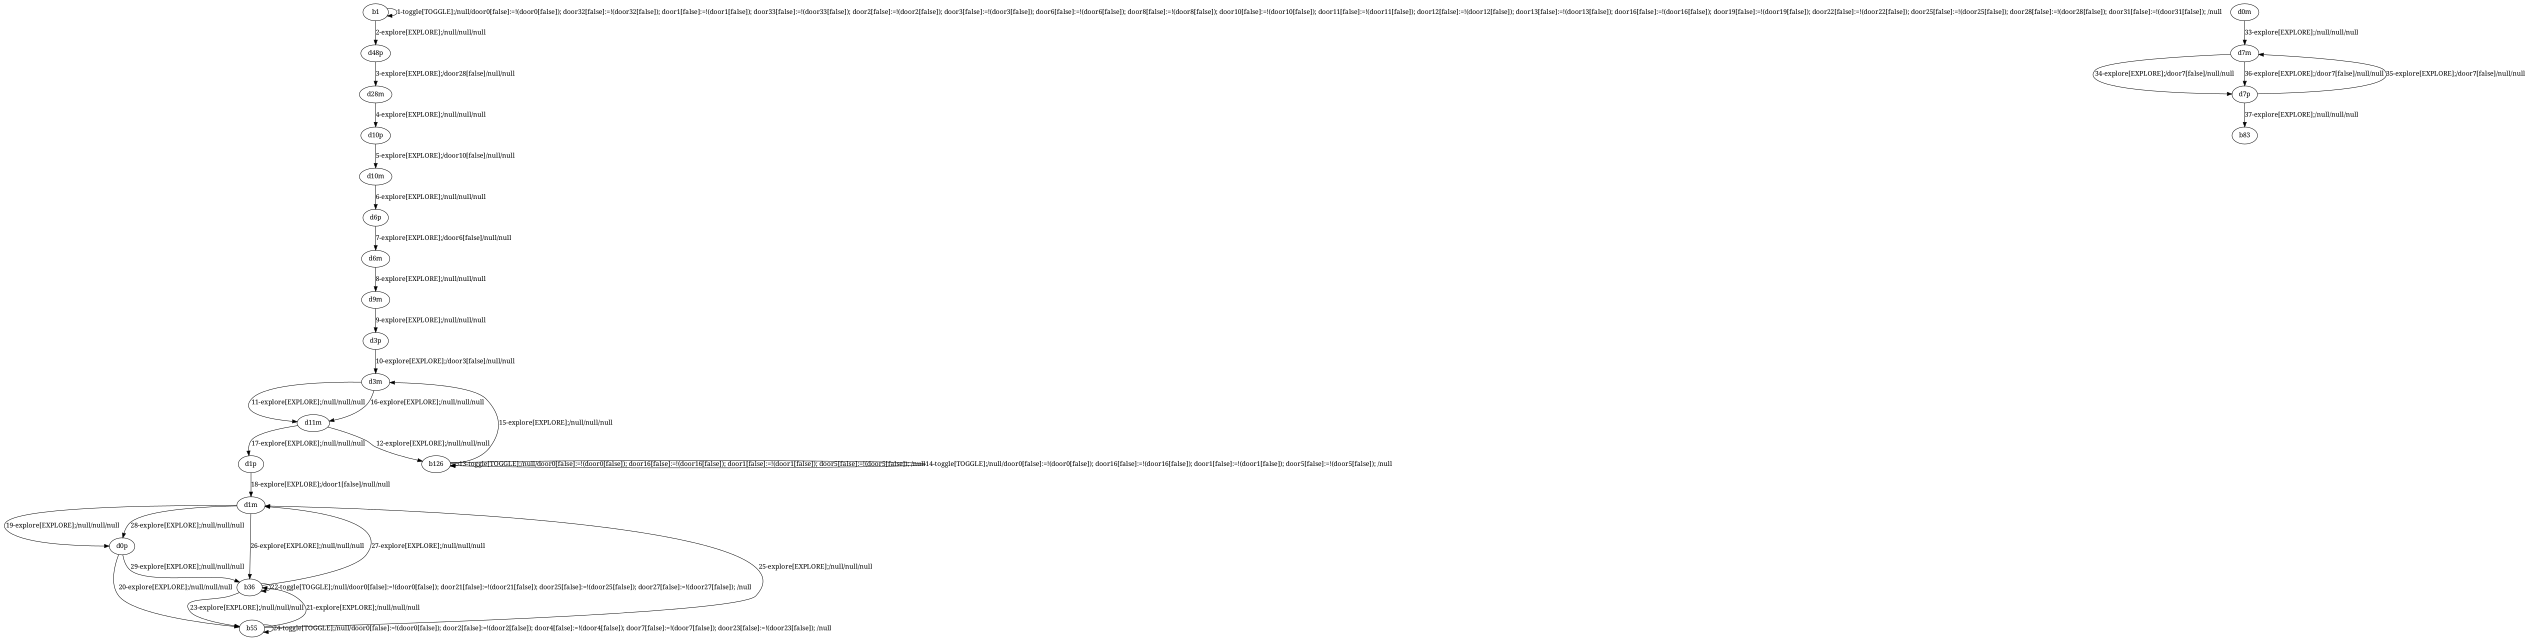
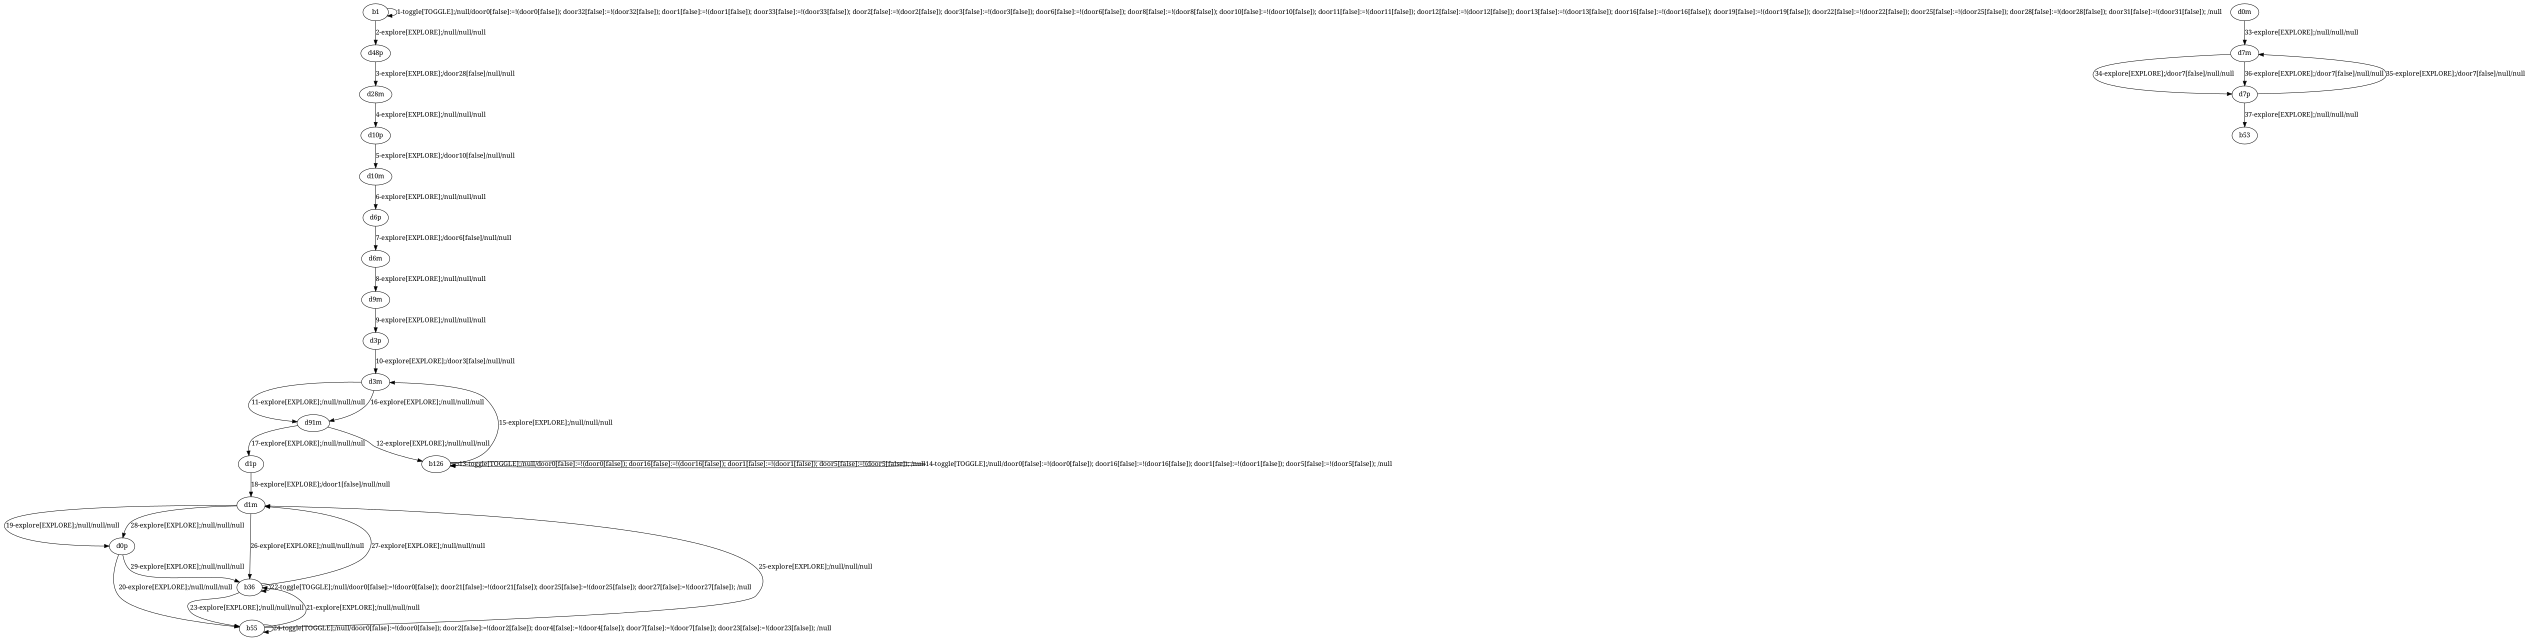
(2245, 136) -> (2245, 136)
(313, 423) -> (313, 423)
